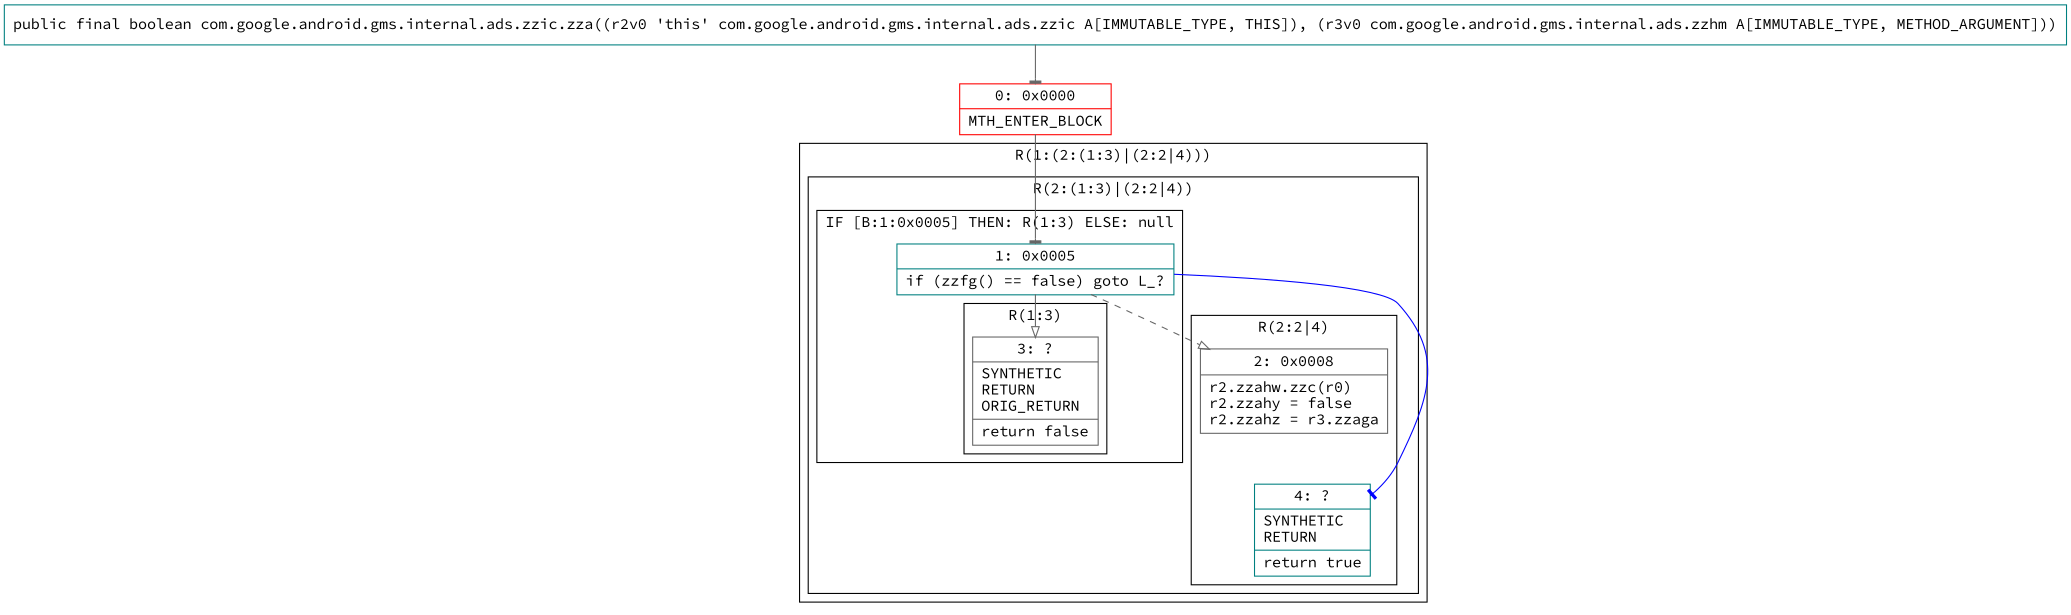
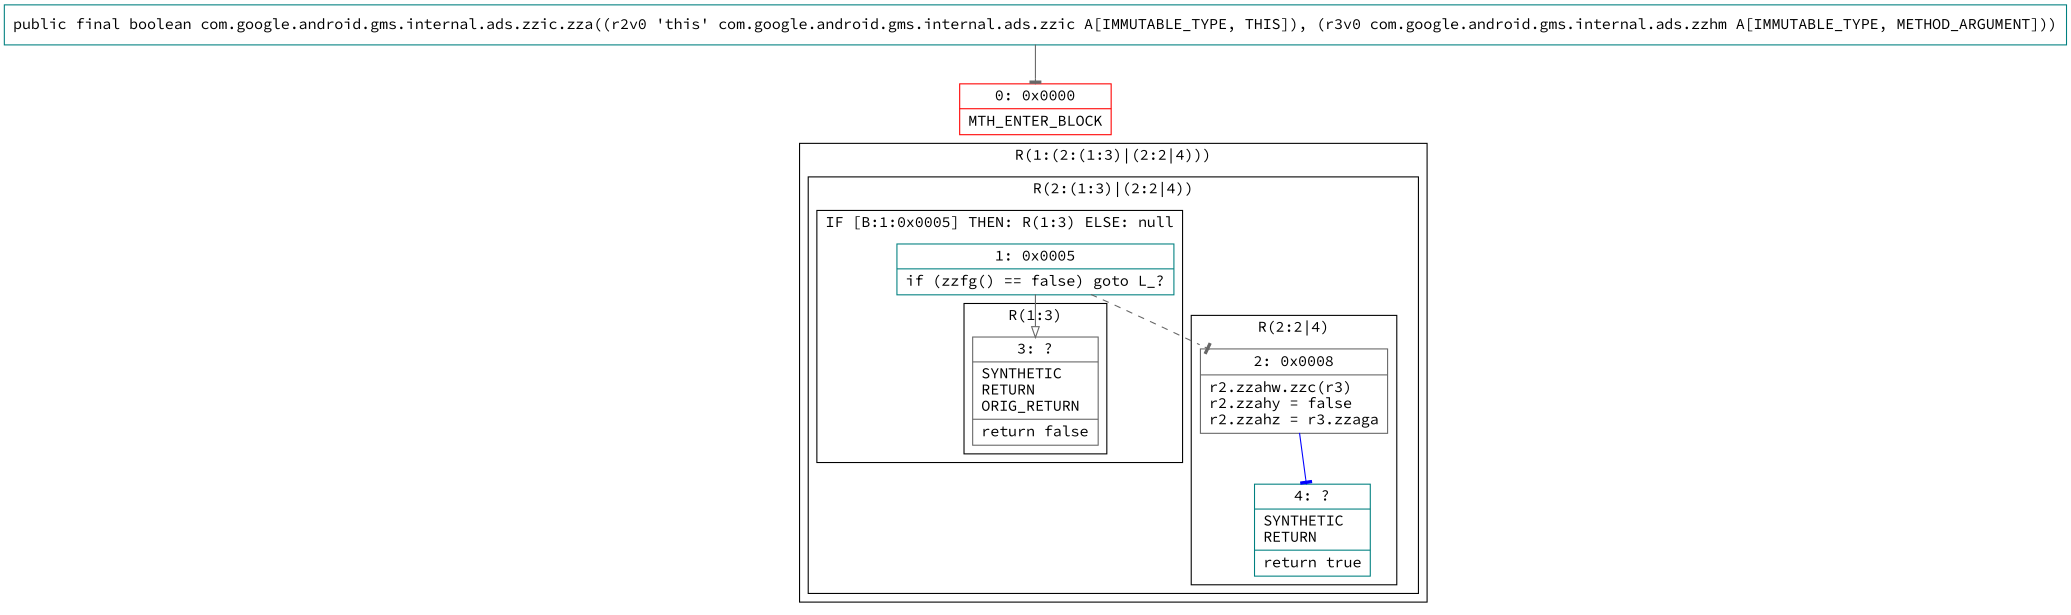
(1035, 187) -> none
(1391, 299) -> (1303, 456)
(1145, 319) -> (1145, 319)
(1281, 387) -> (1281, 387)
